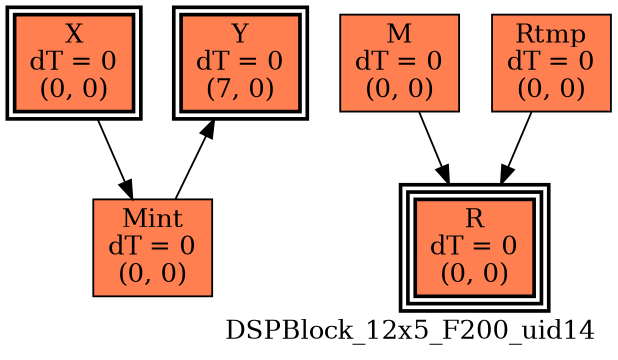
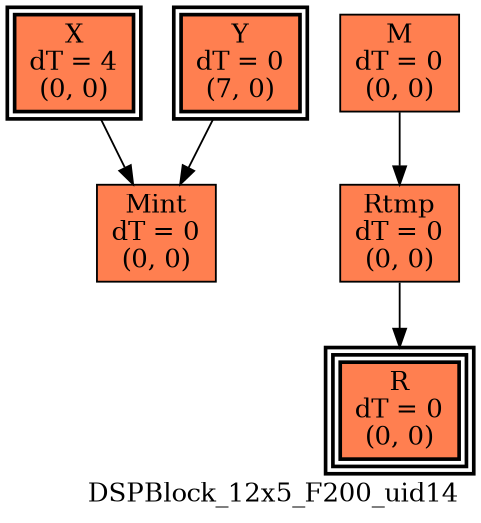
(74, 63) -> (74, 63)
(431, 140) -> (400, 139)
(191, 167) -> (201, 143)
